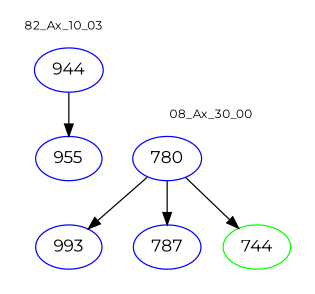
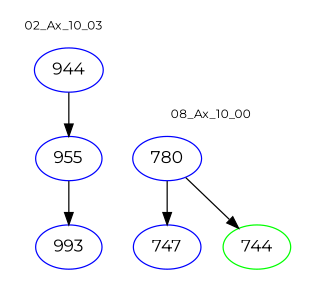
(64, 26) -> (64, 26)
(211, 115) -> (211, 115)
(131, 191) -> (69, 197)
(167, 247) -> (167, 247)
